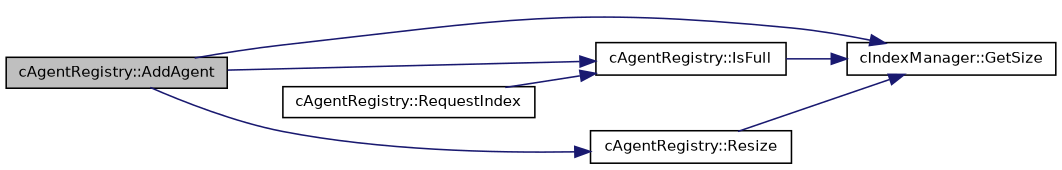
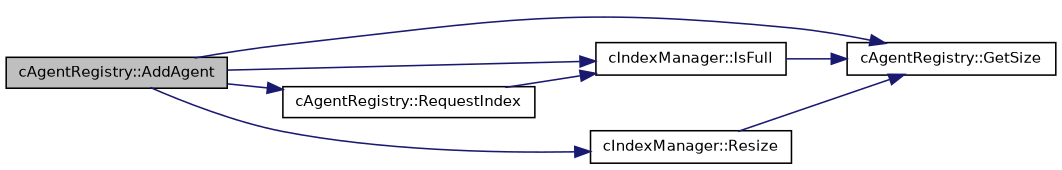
(691, 59) -> (691, 59)
(951, 59) -> (951, 59)
none -> (247, 86)
(691, 147) -> (691, 147)
